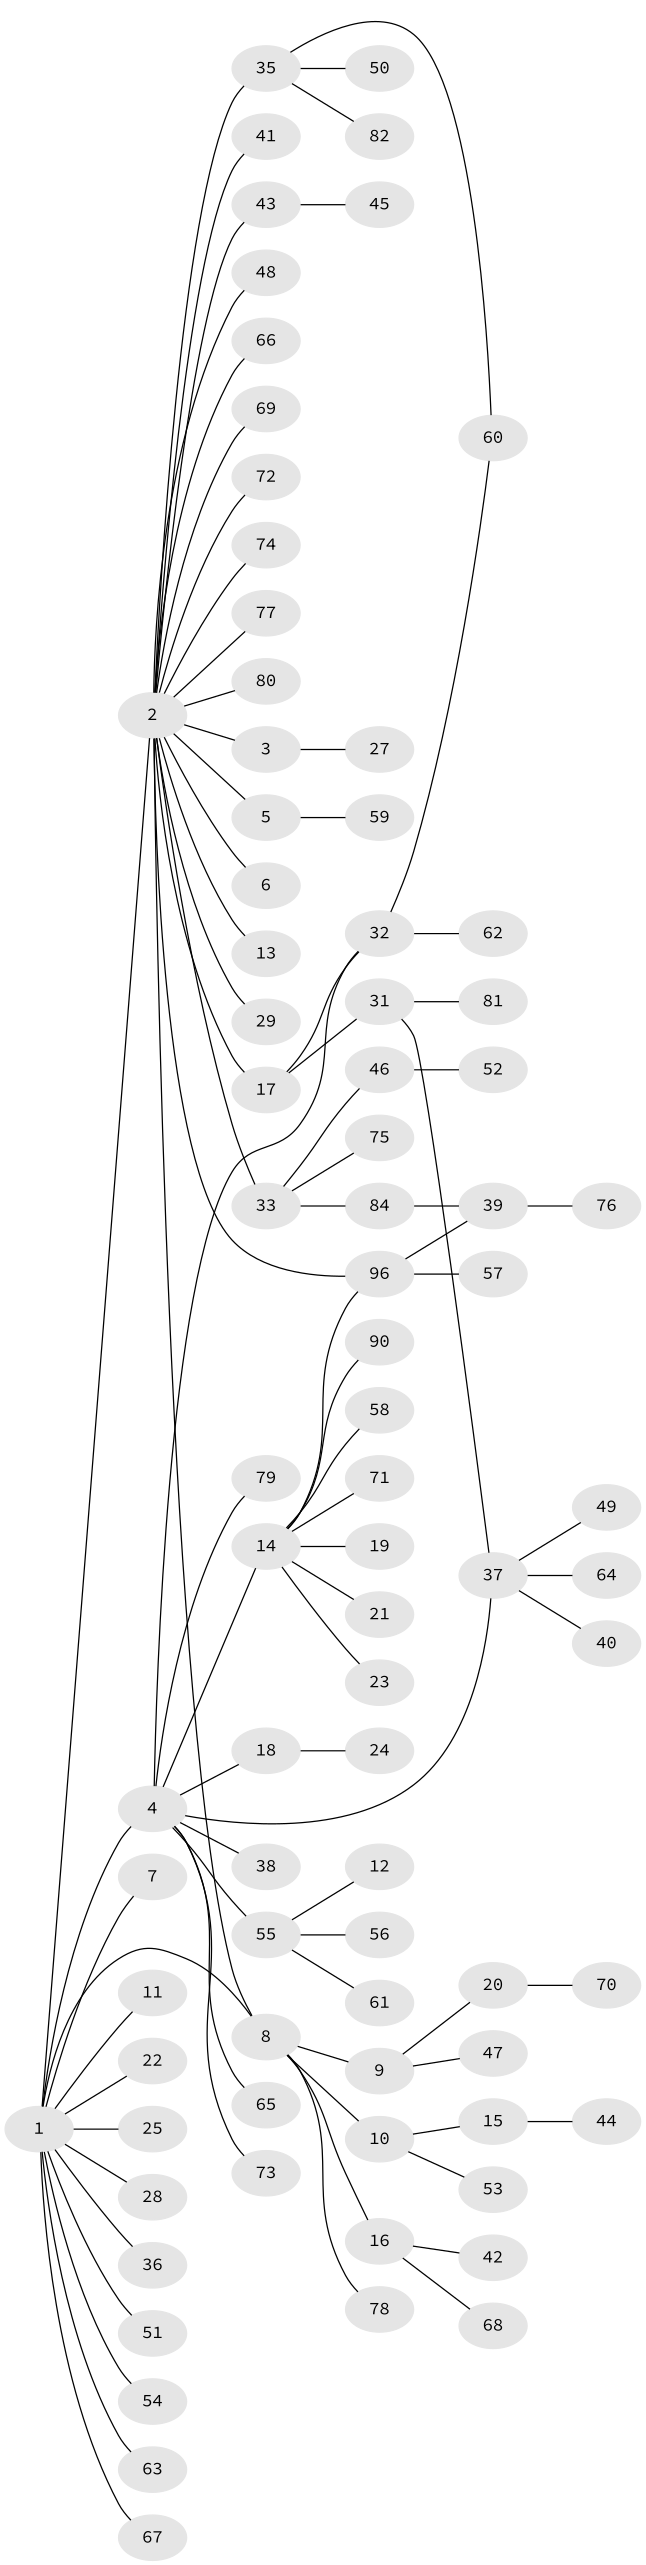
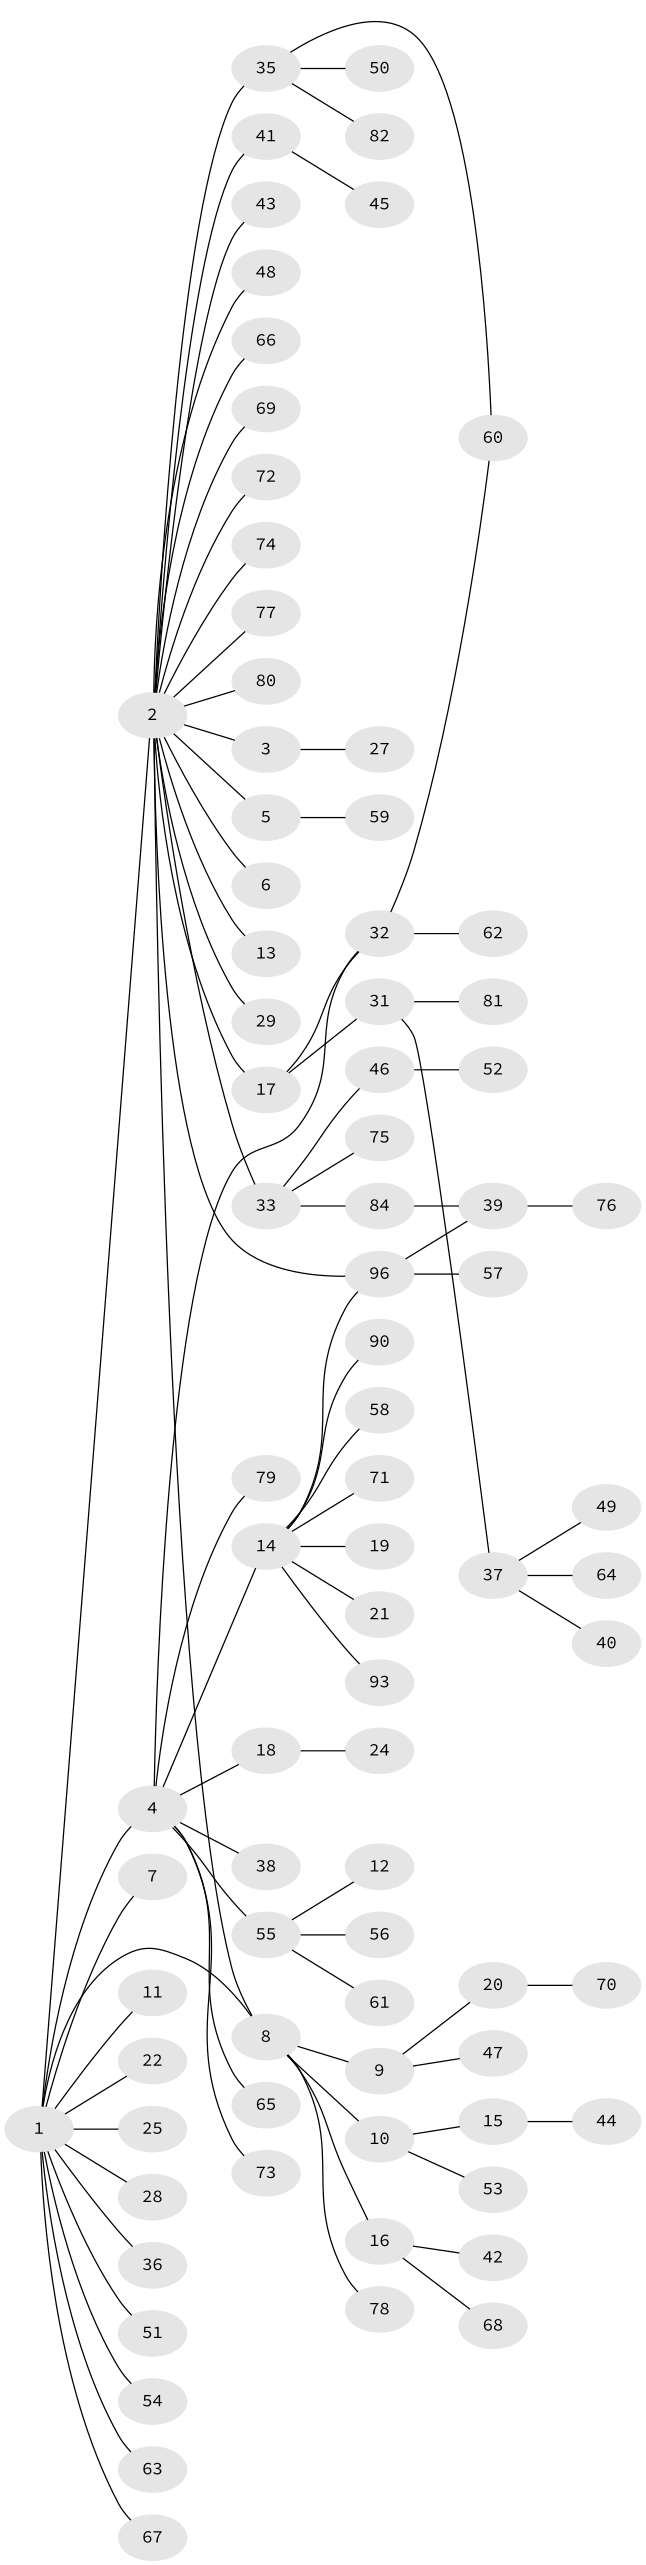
(323, 205) -> (323, 171)
(380, 1683) -> (380, 1683)
(401, 1793) -> none
